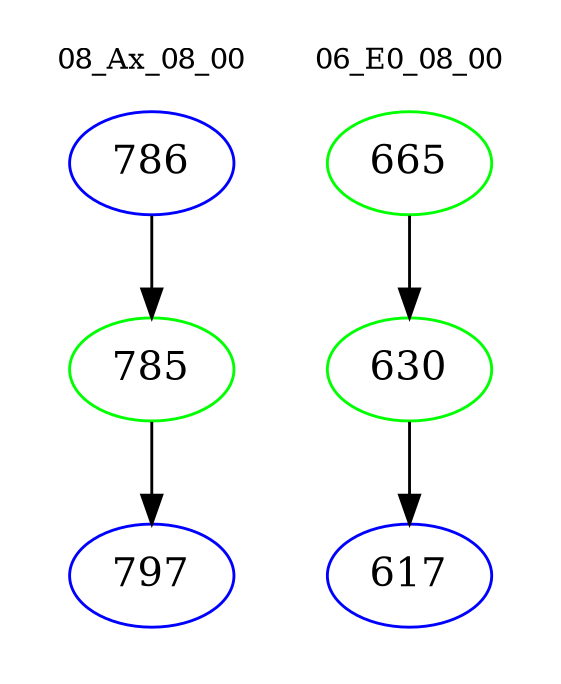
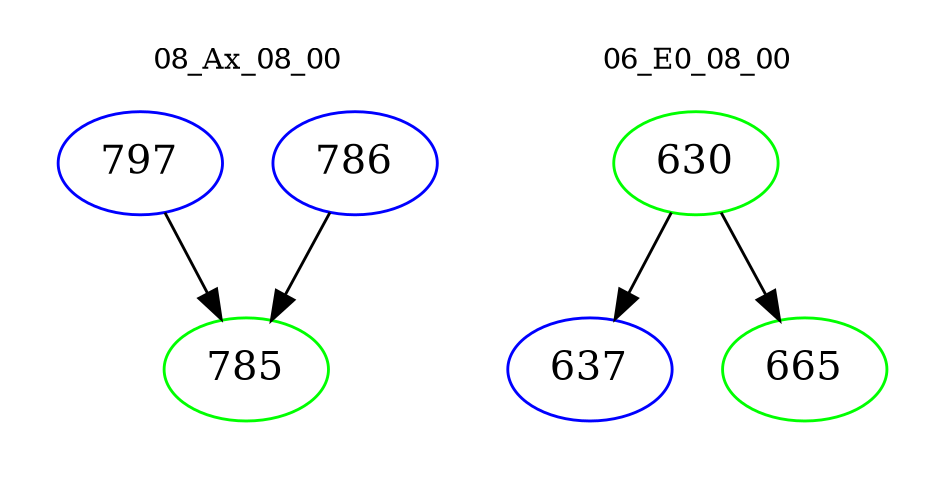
(410, 252) -> (743, 254)
(152, 458) -> (186, 253)
(410, 576) -> (590, 369)
